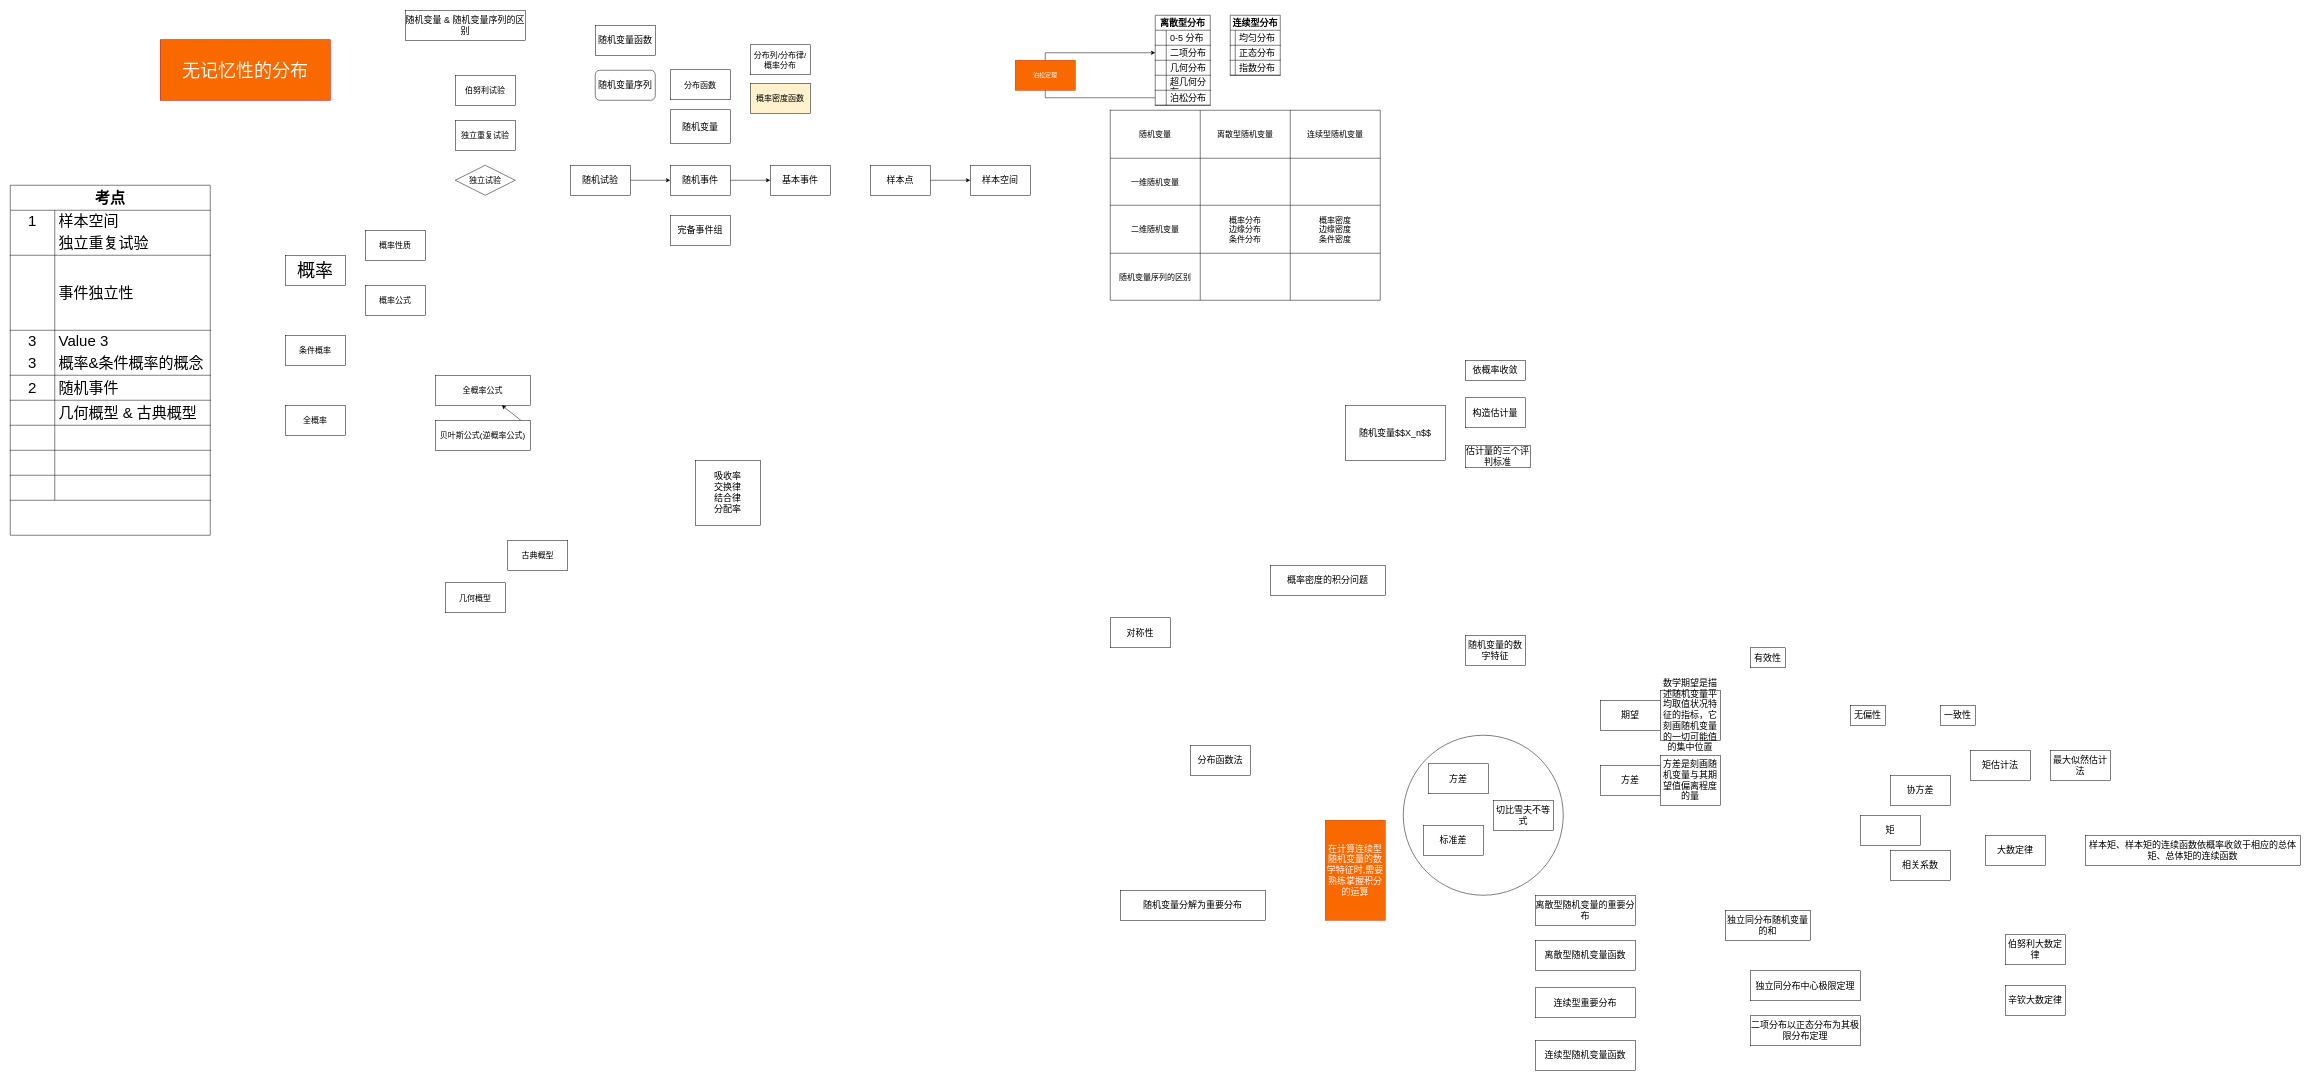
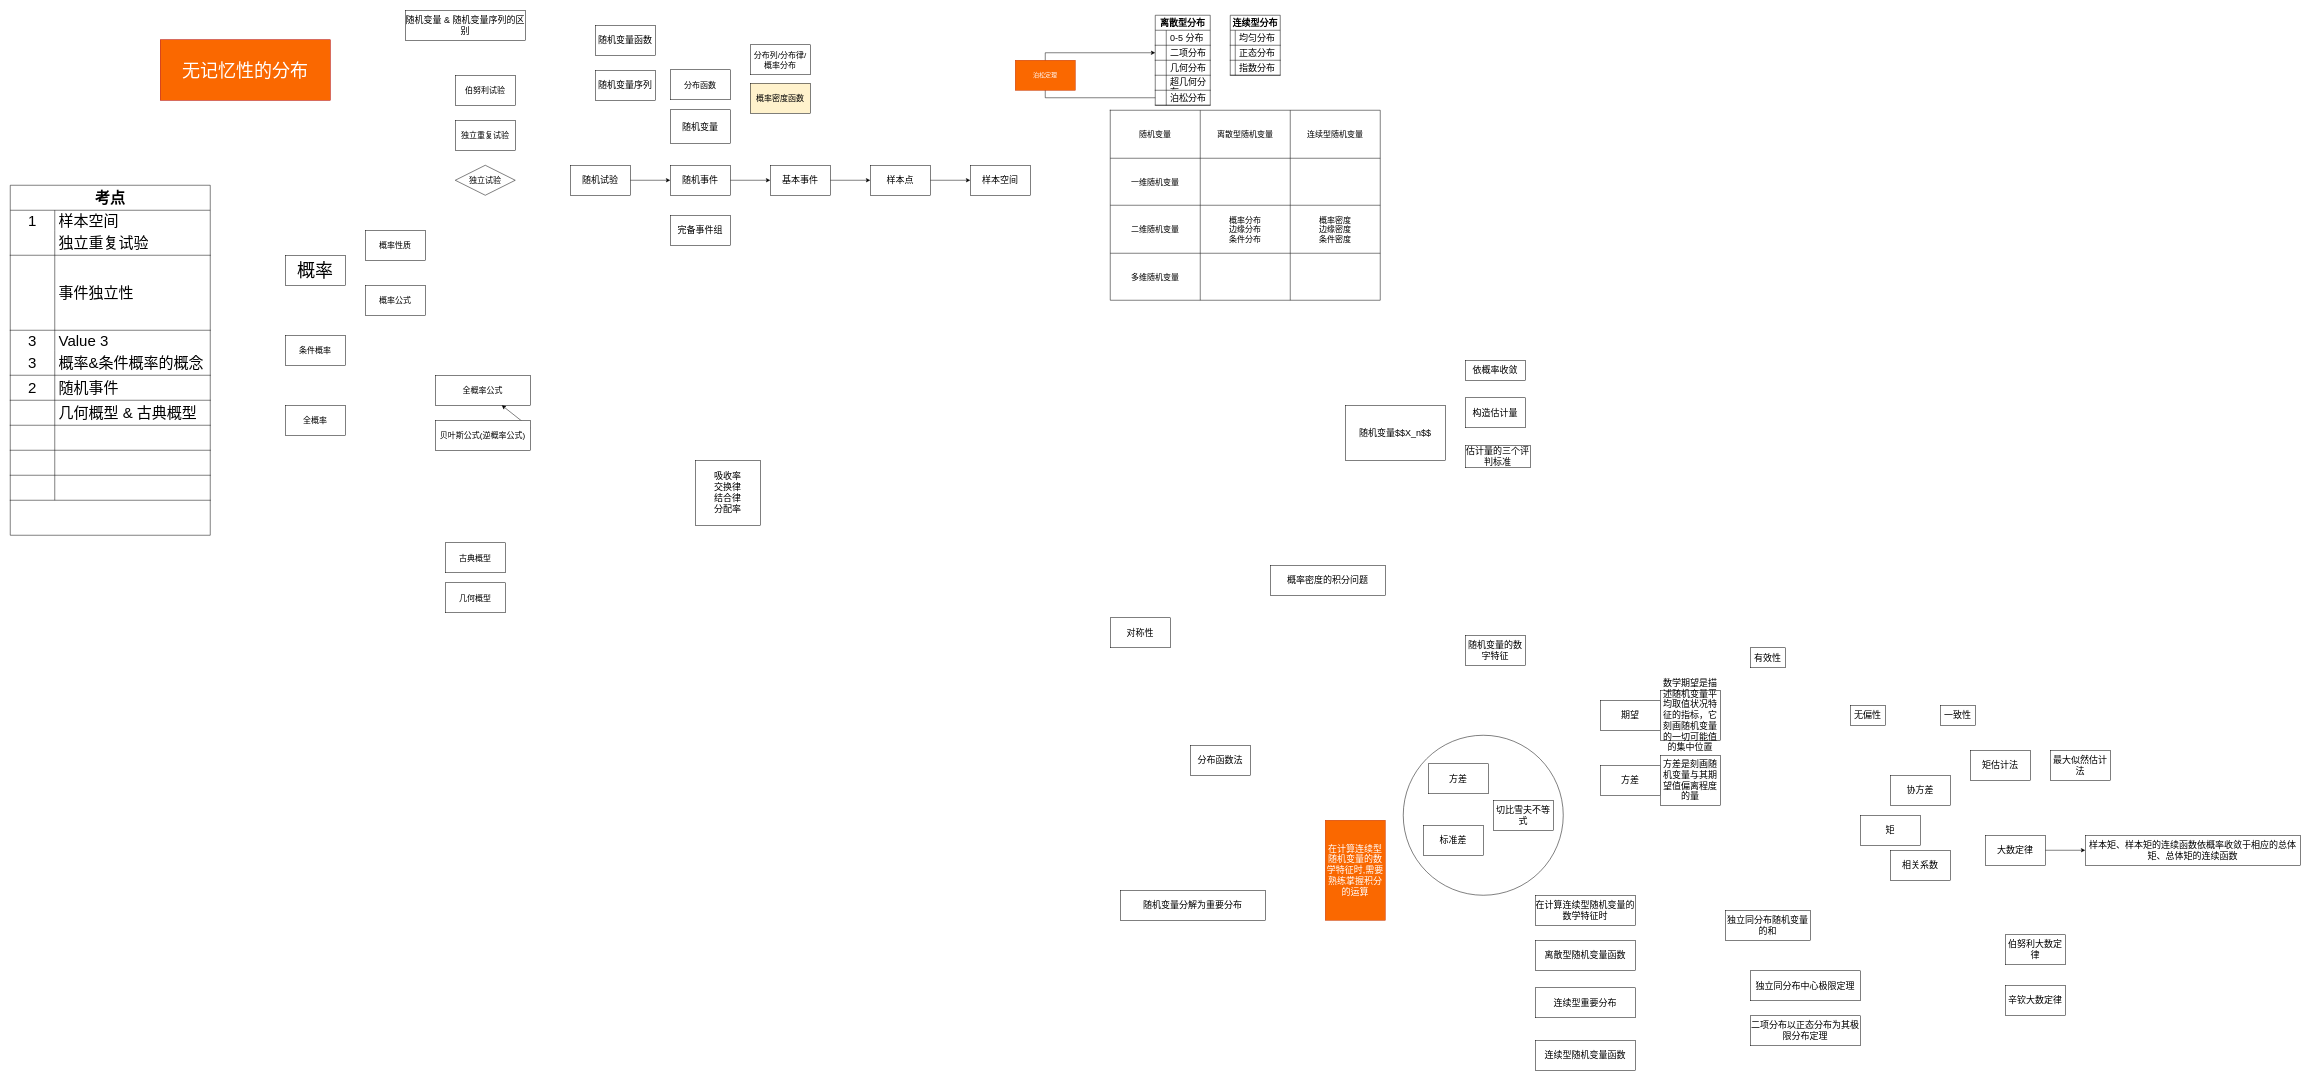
(625, 85) -> (625, 85)
none -> (865, 180)
(1155, 277) -> (1155, 277)
(538, 555) -> (475, 558)
none -> (2080, 850)
(1585, 910) -> (1585, 910)
